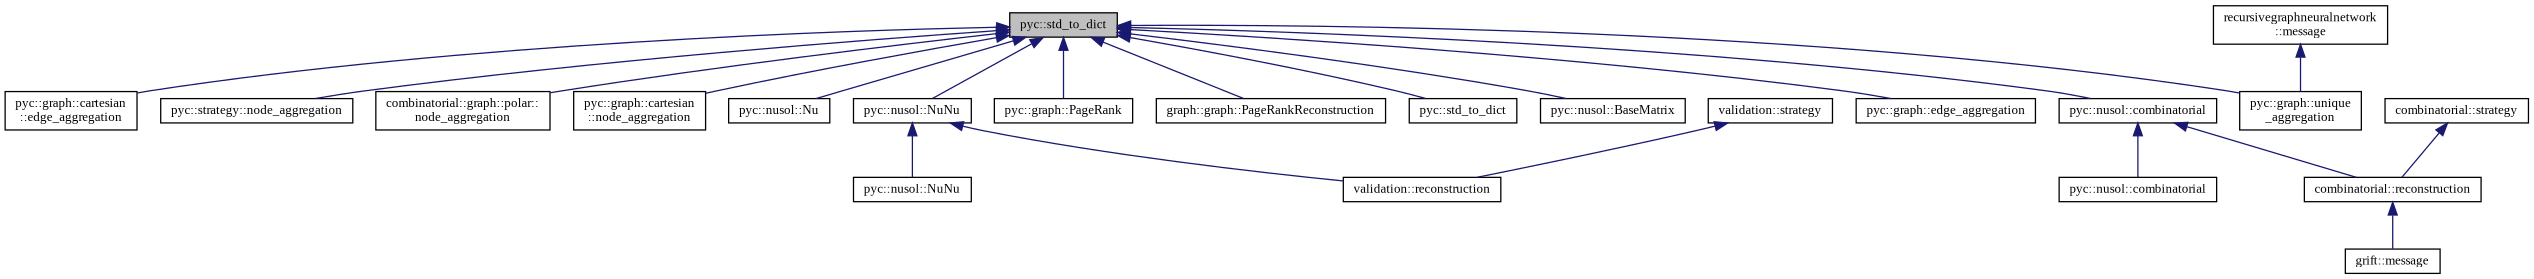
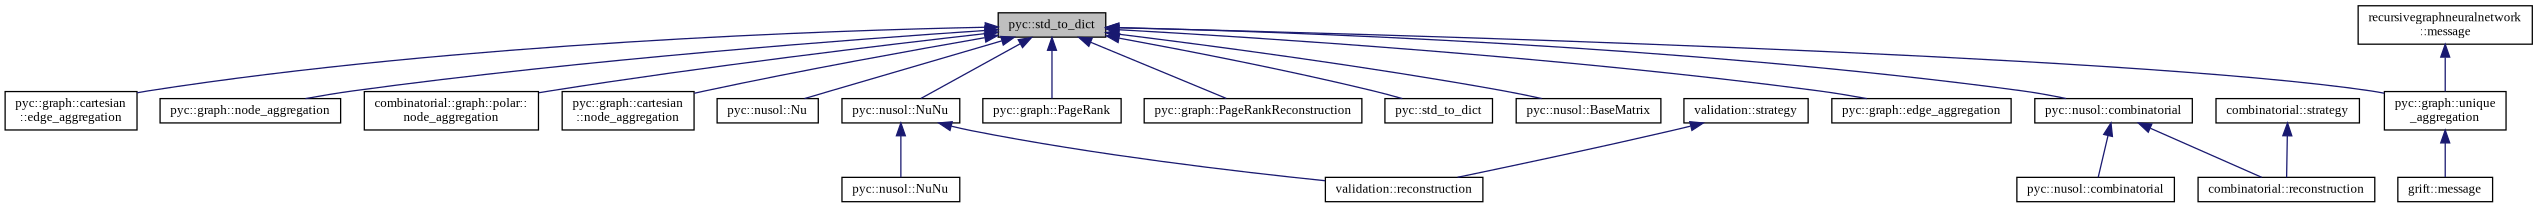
(257, 111) -> (250, 111)
(1271, 111) -> (1253, 111)
(2393, 232) -> (2445, 160)
